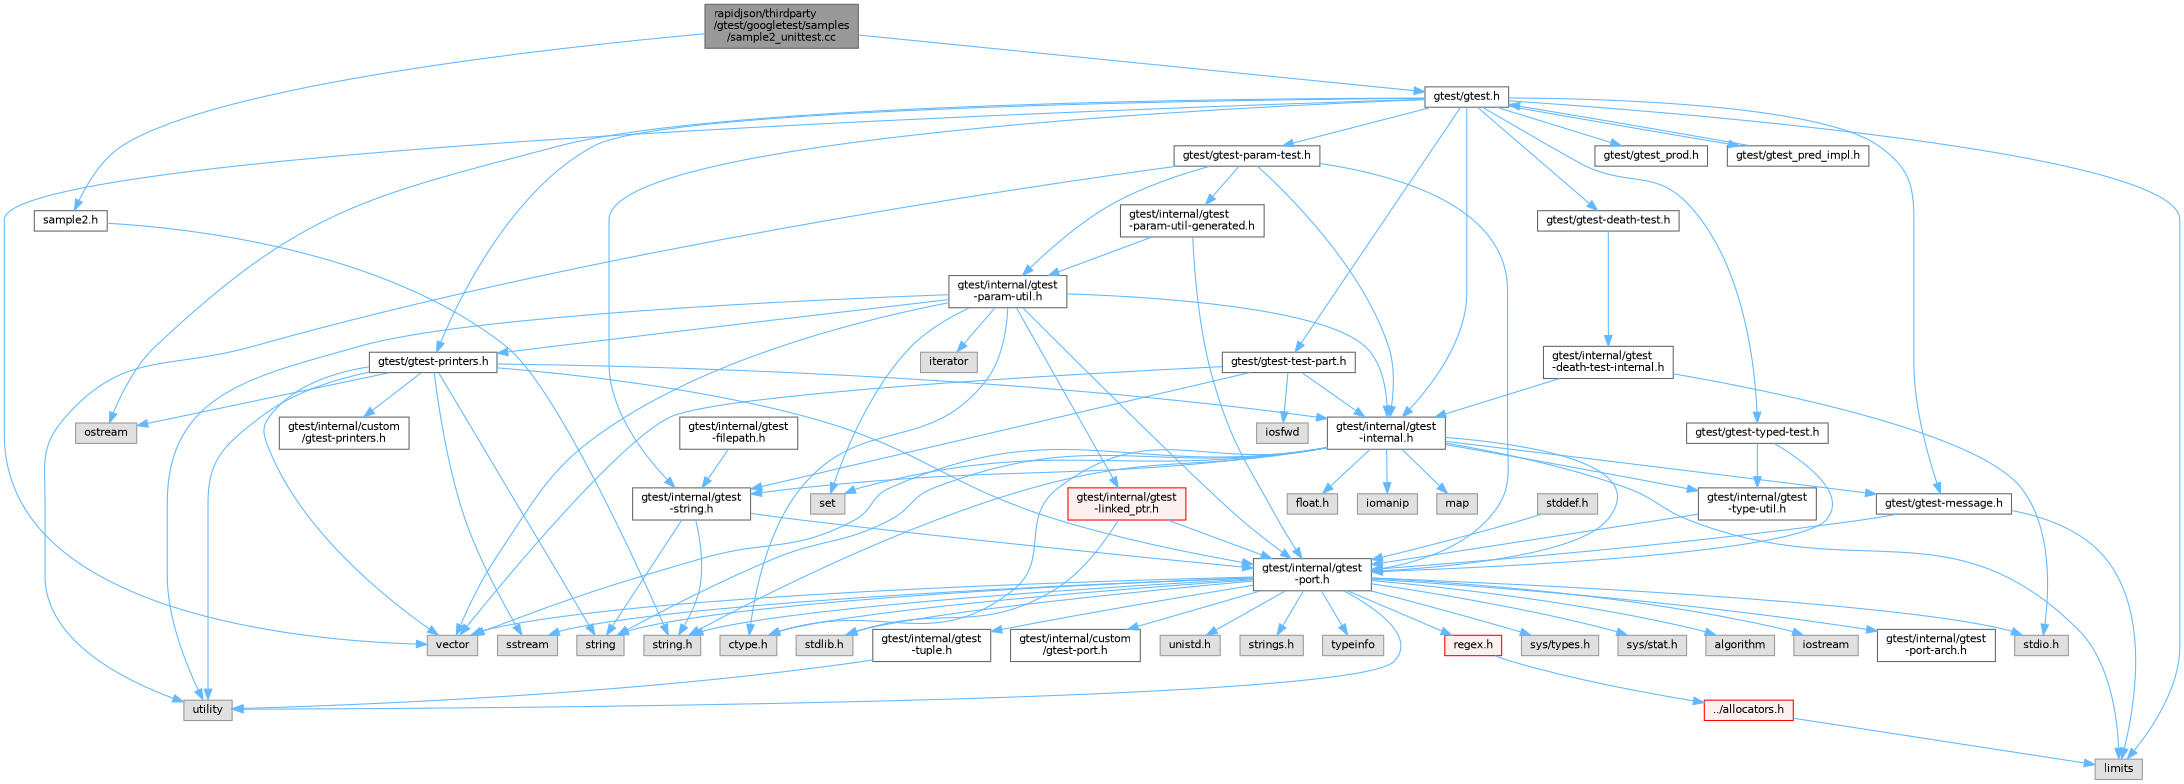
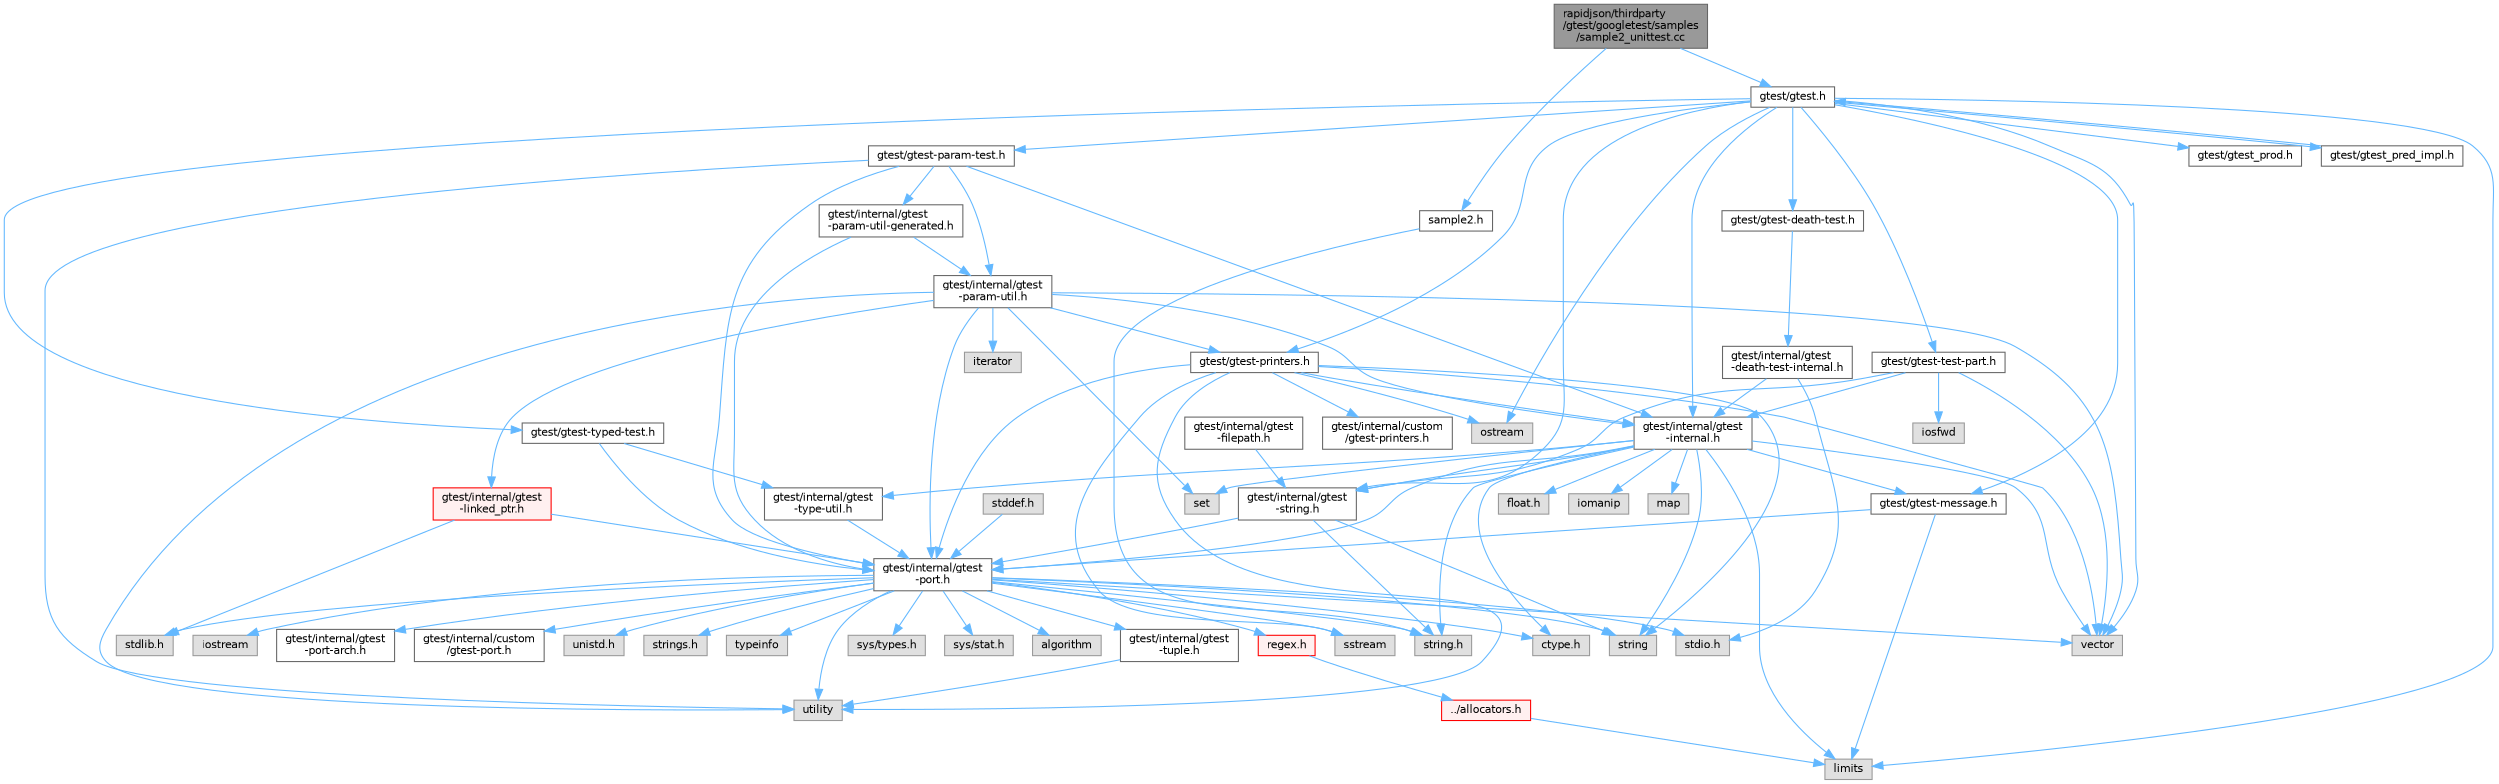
(861, 445) -> none
